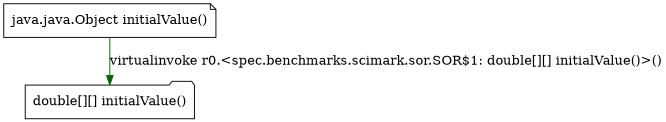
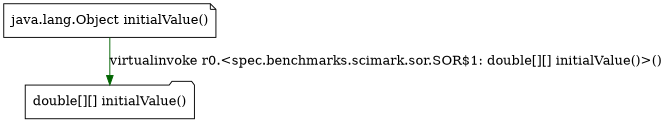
(110, 21) -> (110, 21)
